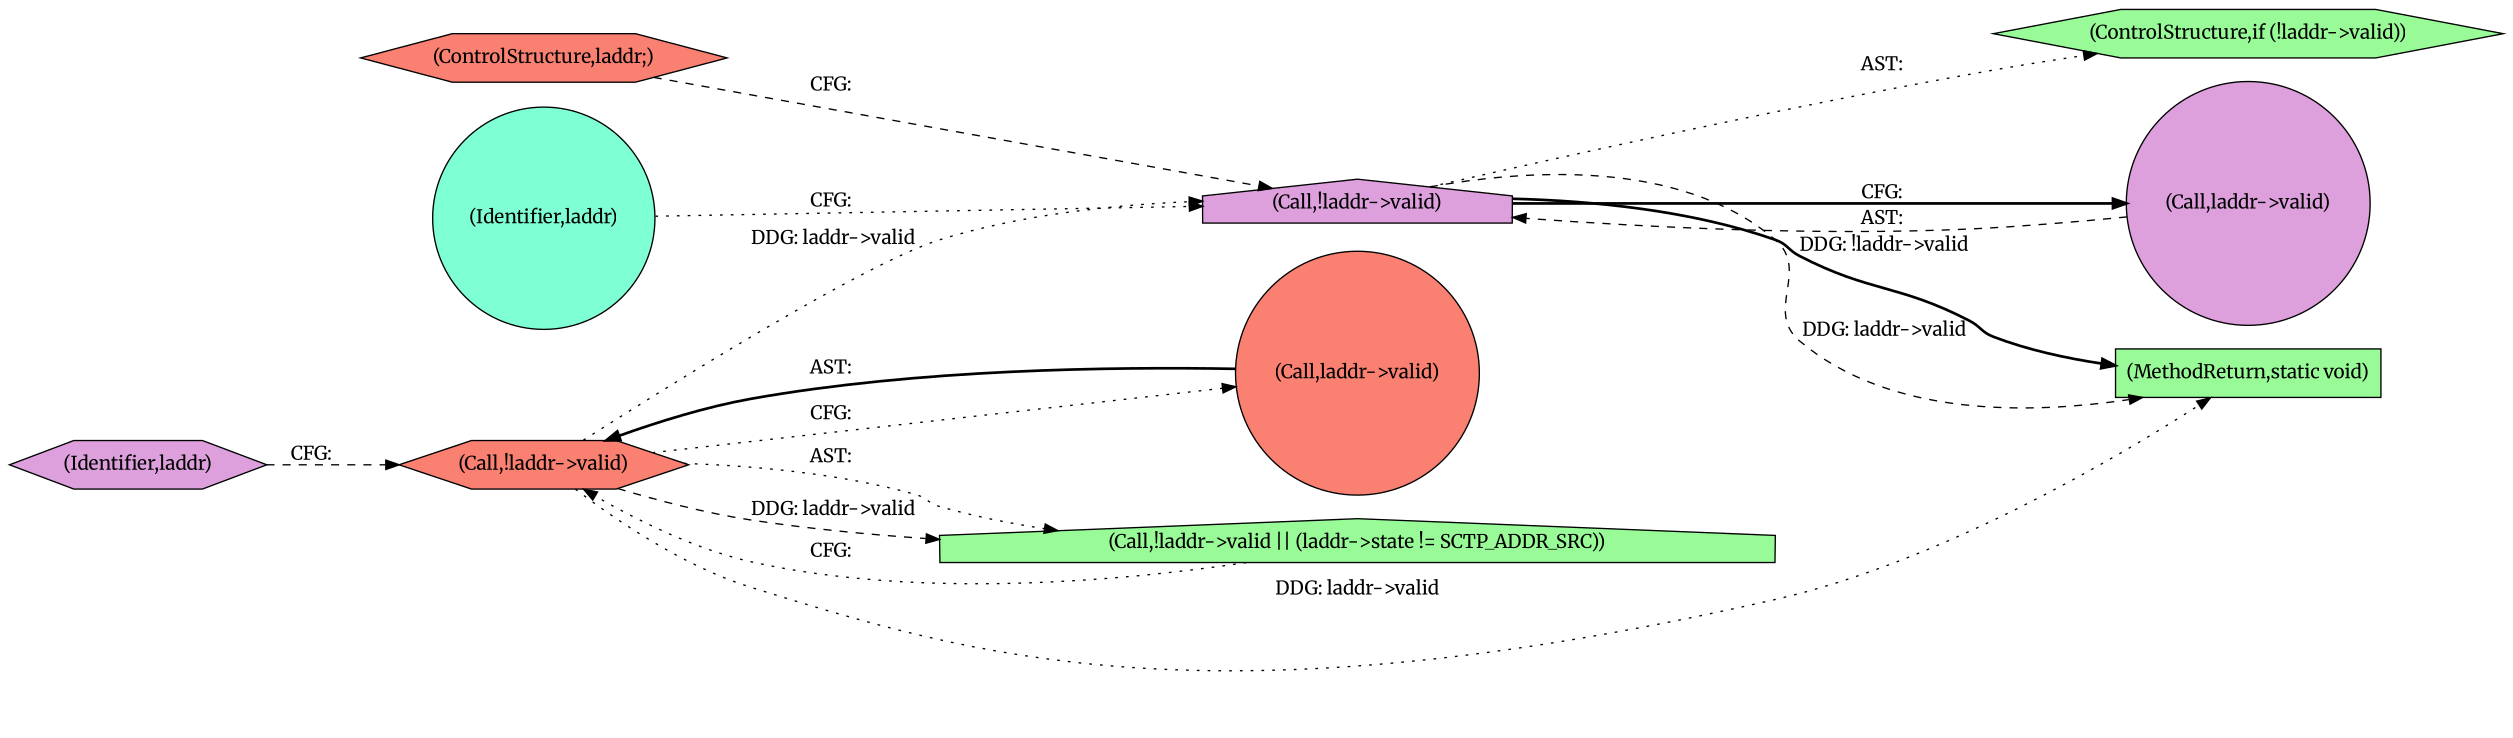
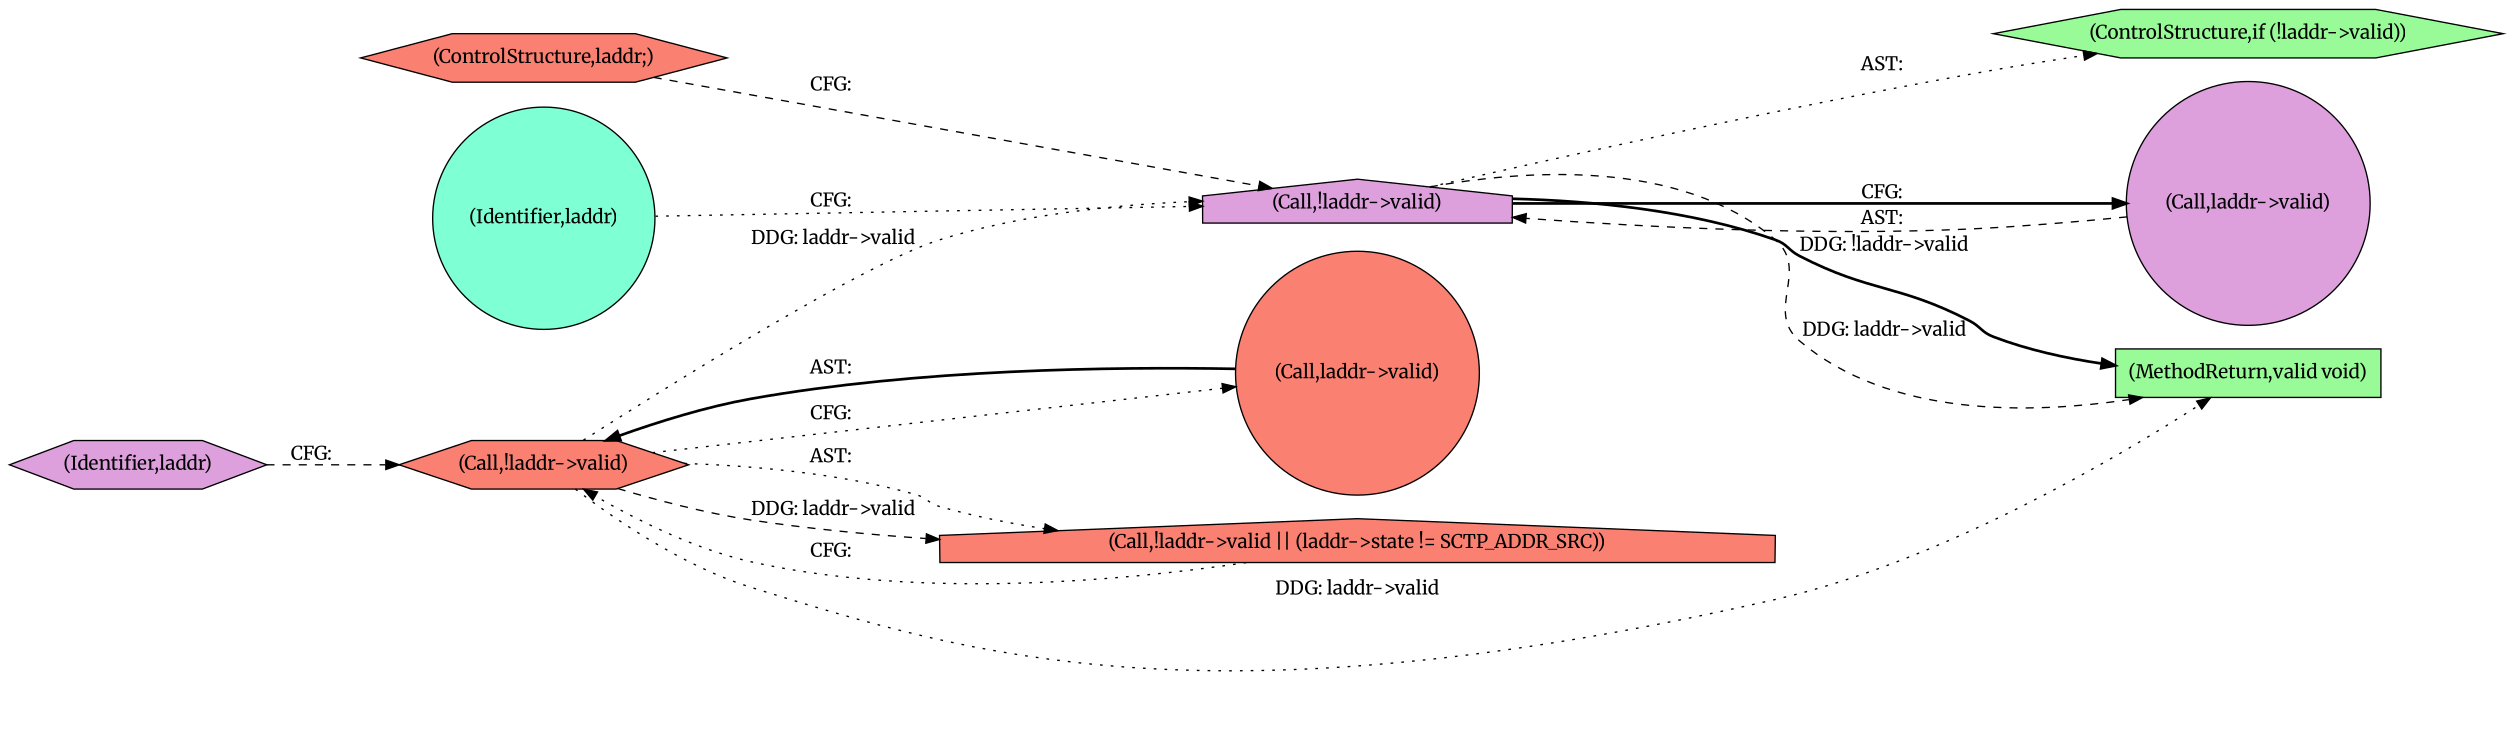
(2248, 373) -> (2248, 373)
(1357, 543) -> (1357, 543)
